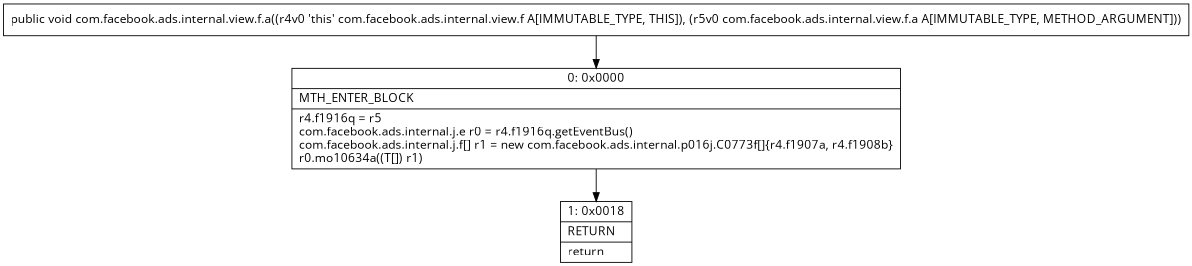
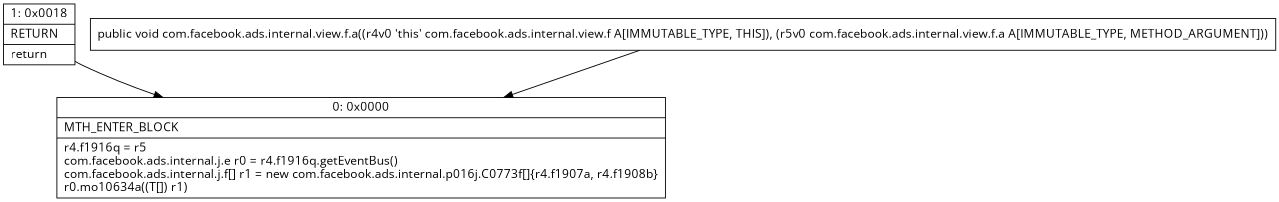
(596, 181) -> (114, 79)
